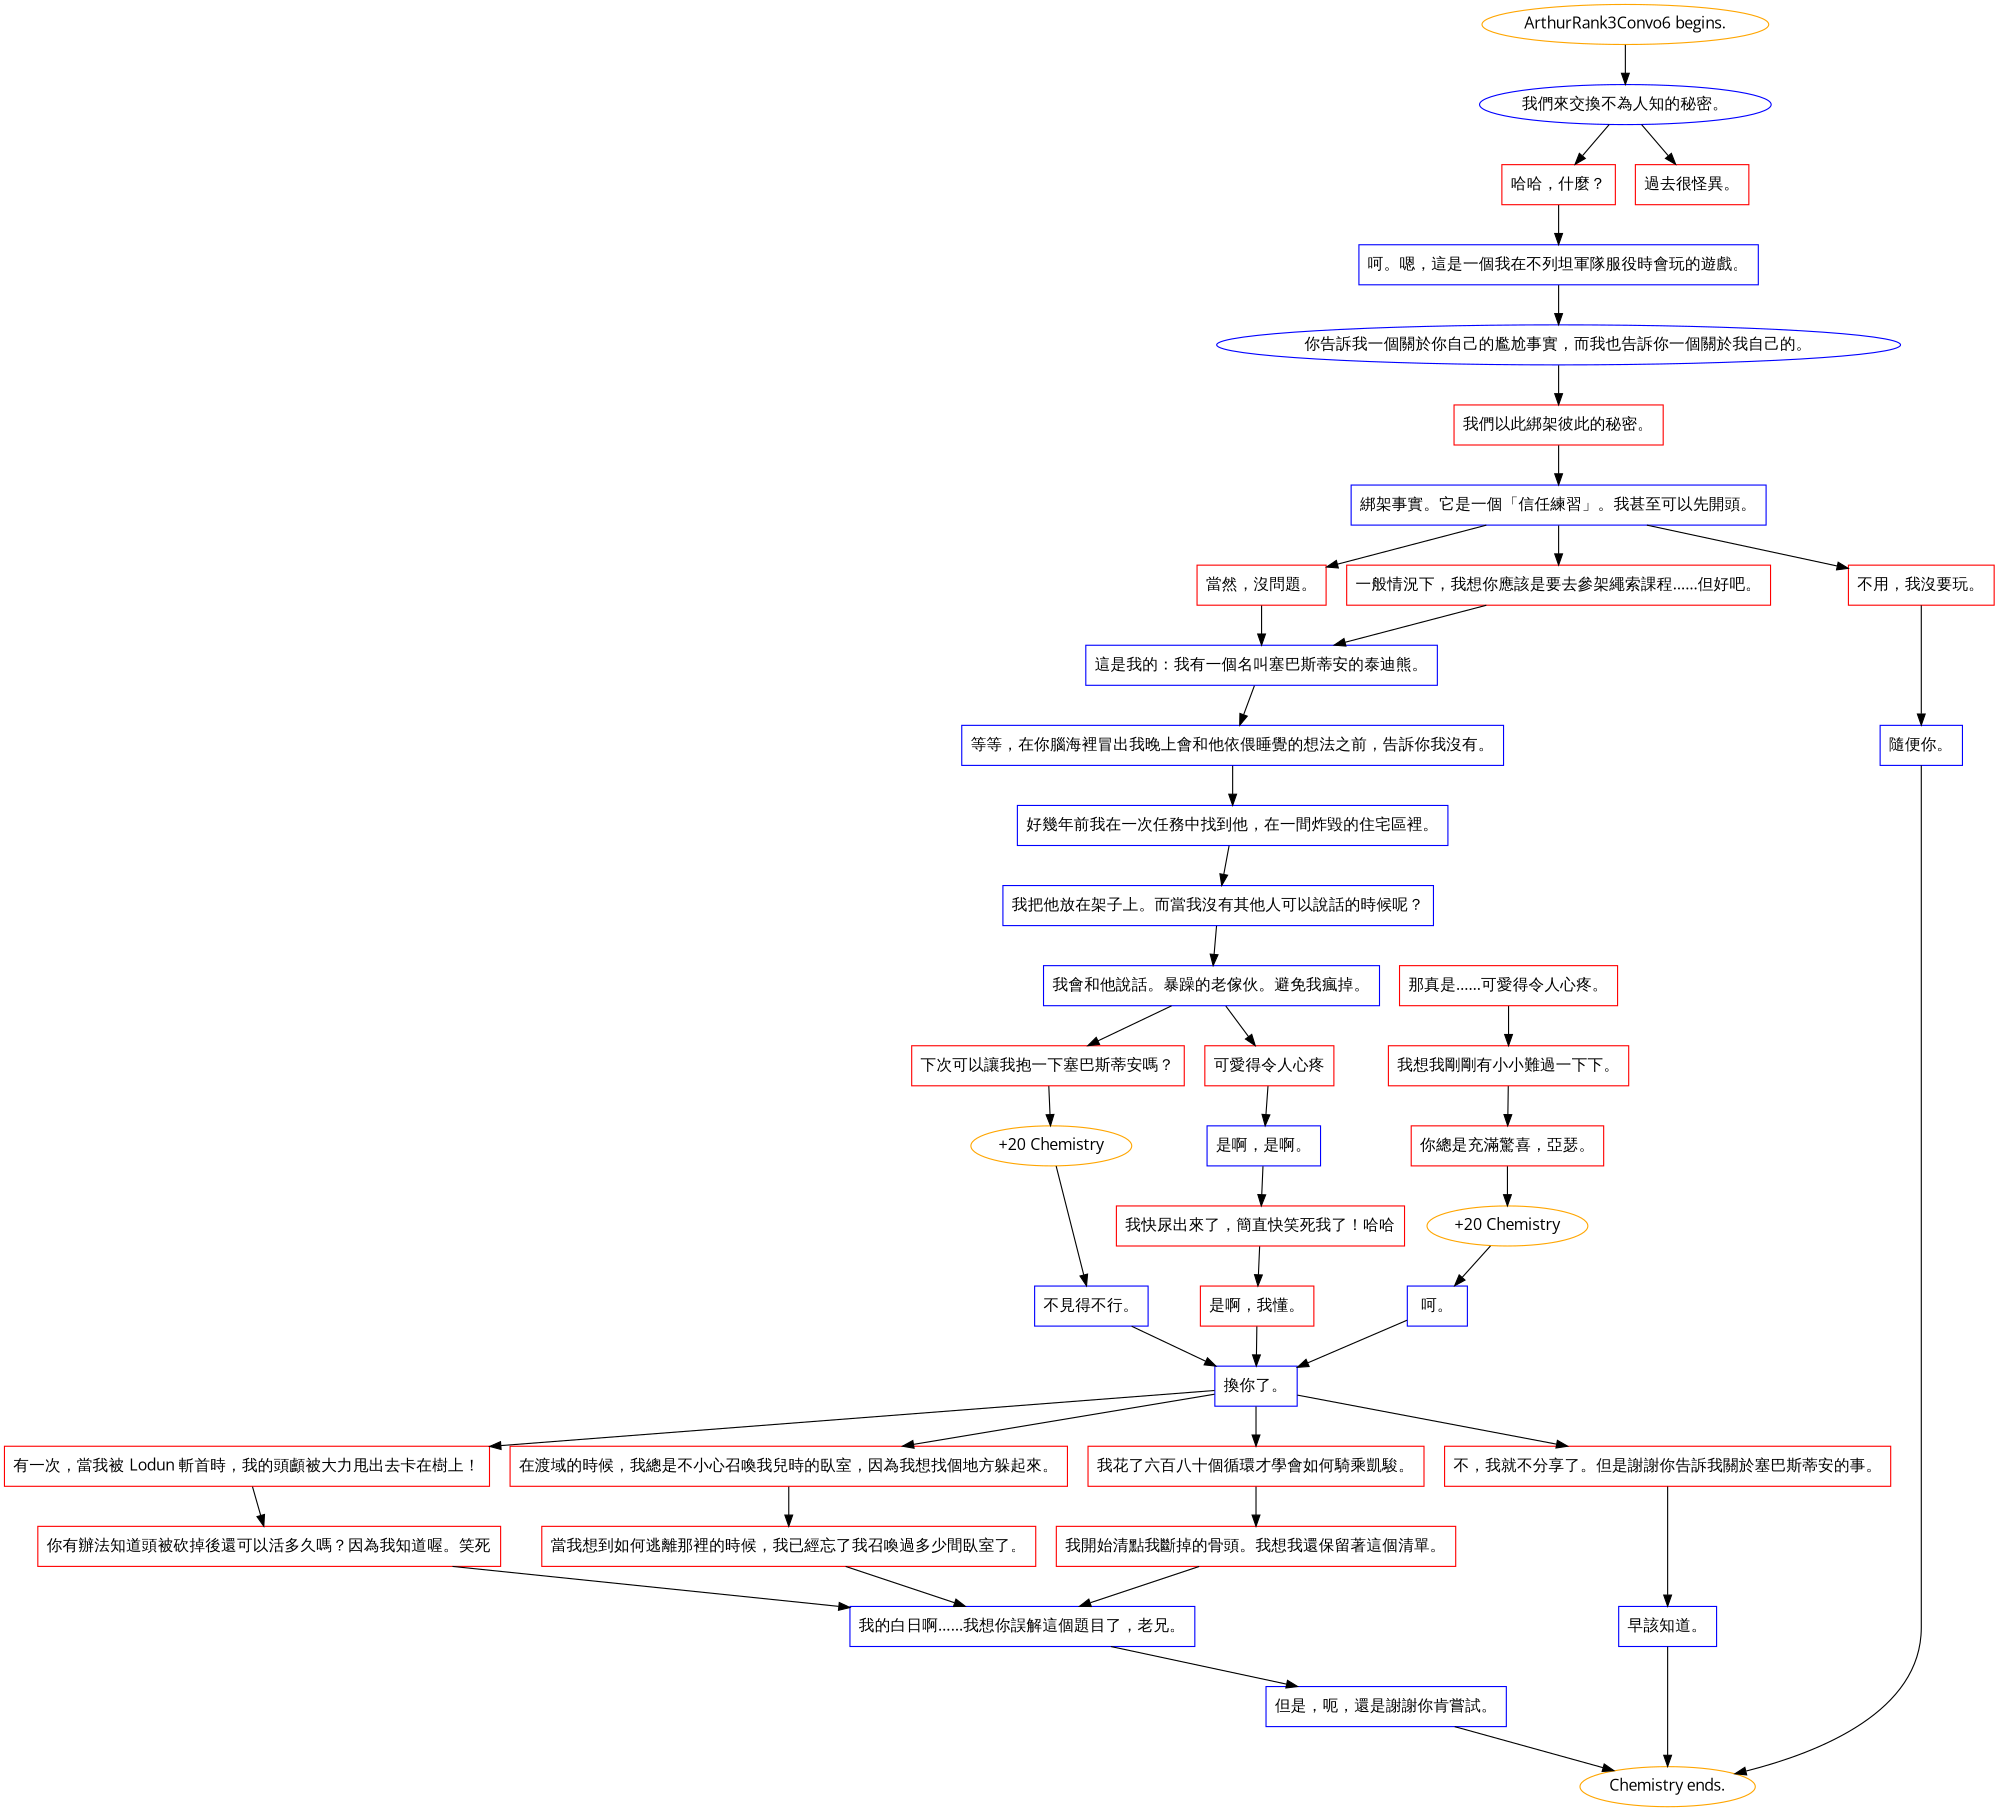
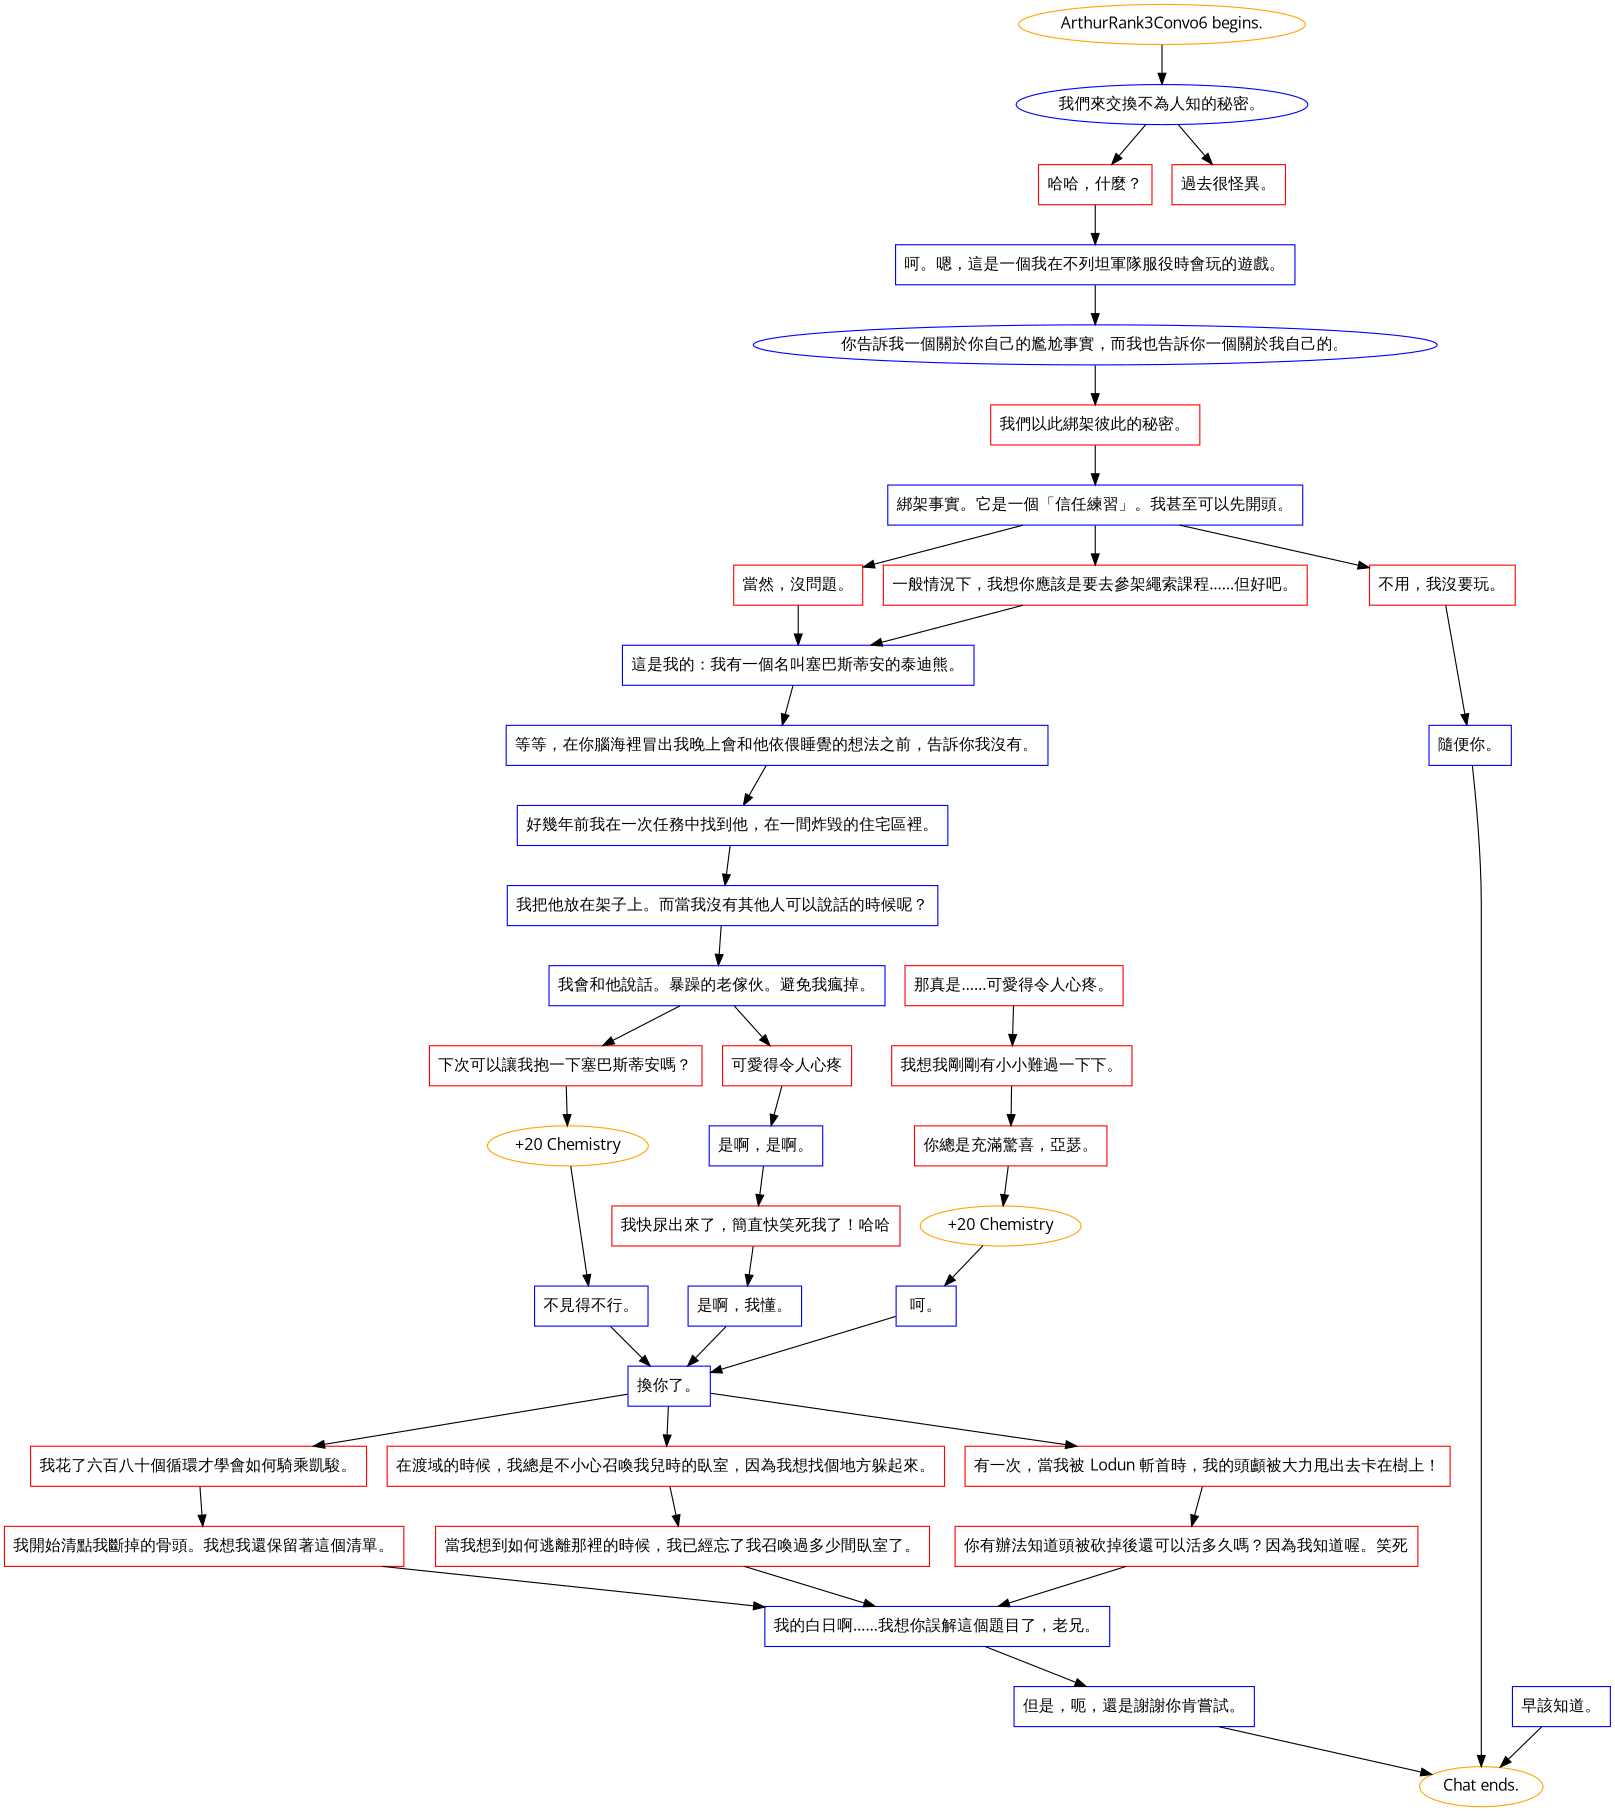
(1257, 1306) -> (745, 1306)
(1668, 1466) -> none
(1668, 1787) -> (1481, 1787)
